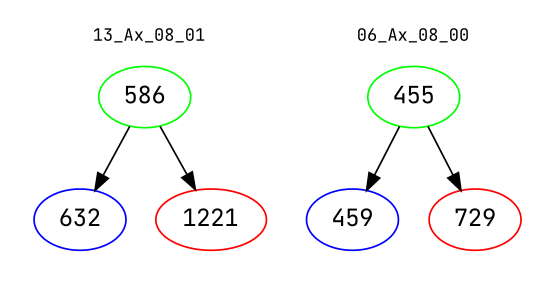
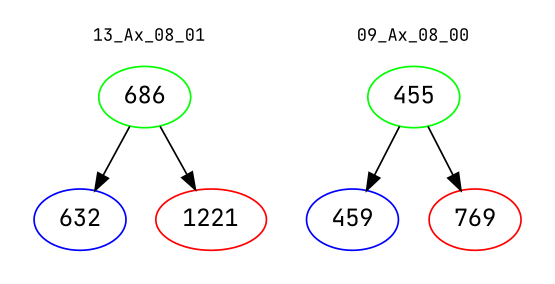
(414, 37) -> (414, 37)
(145, 97) -> (145, 97)
(475, 220) -> (475, 220)
